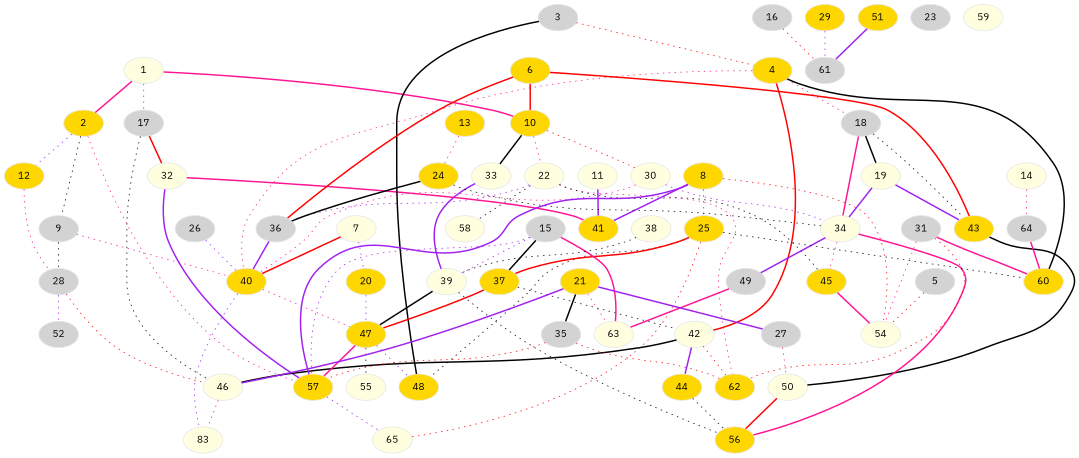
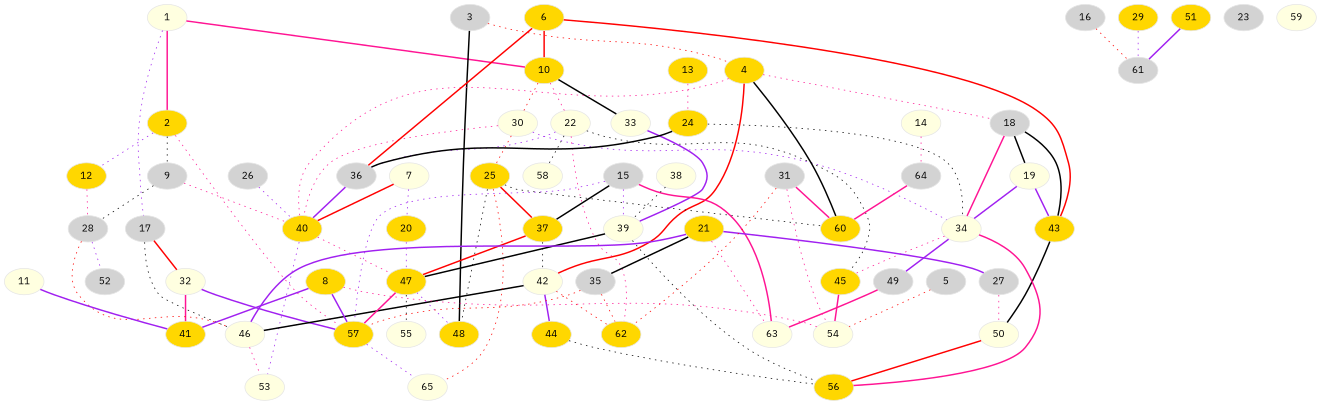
(920, 174) -> (1058, 167)
(850, 205) -> (593, 304)
(704, 207) -> (502, 153)
(203, 440) -> (265, 387)
